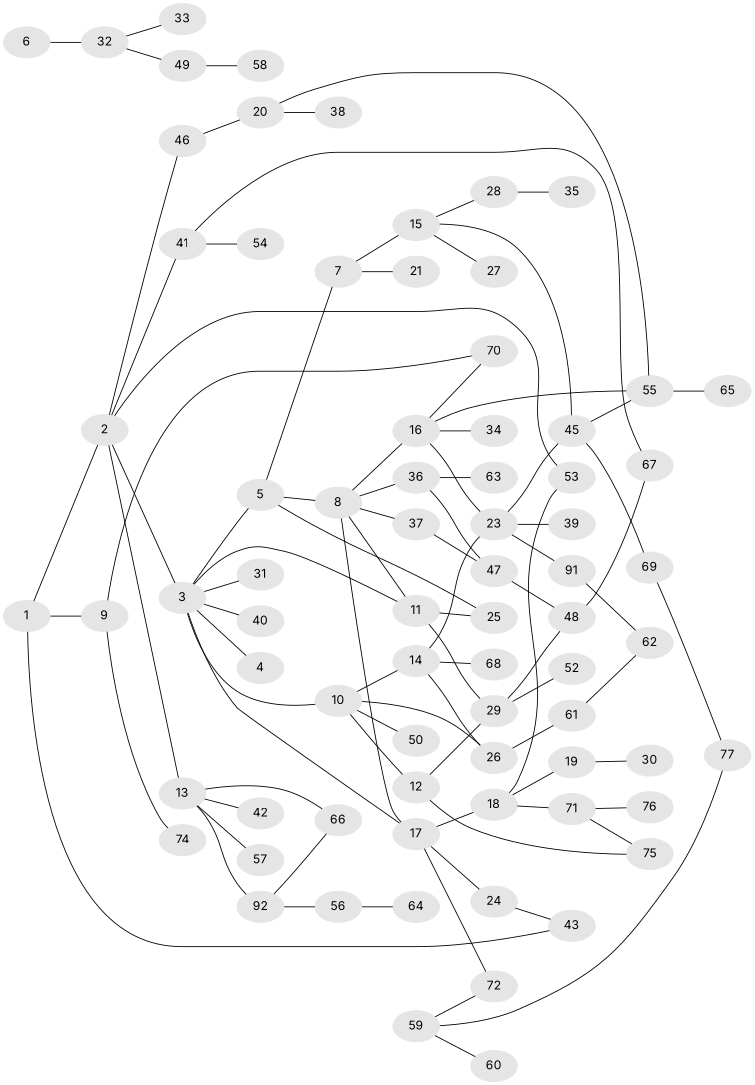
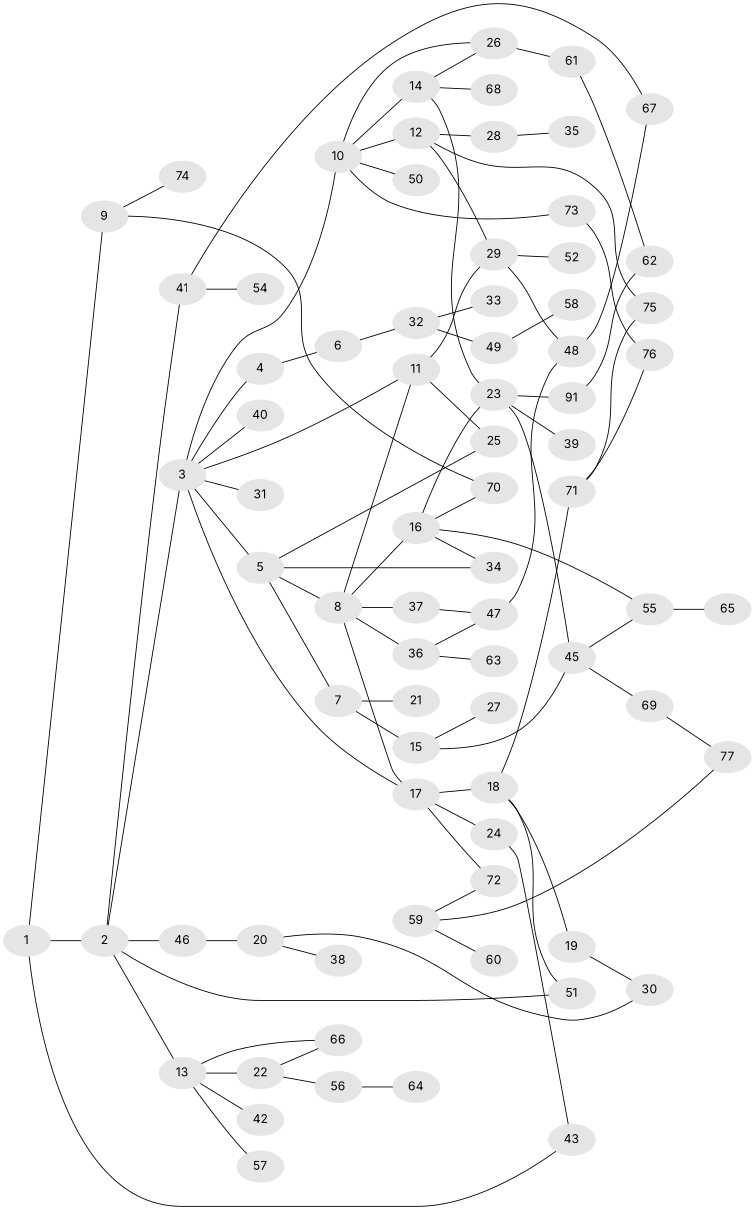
(563, 101) -> (459, 980)
(455, 209) -> (455, 135)
none -> (572, 211)
none -> (299, 358)
(572, 478) -> (572, 994)
none -> (368, 568)
(260, 907) -> (260, 1073)
